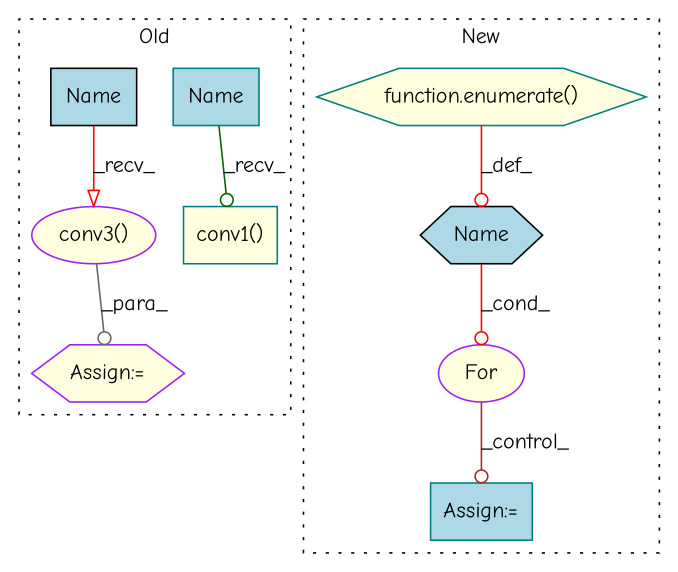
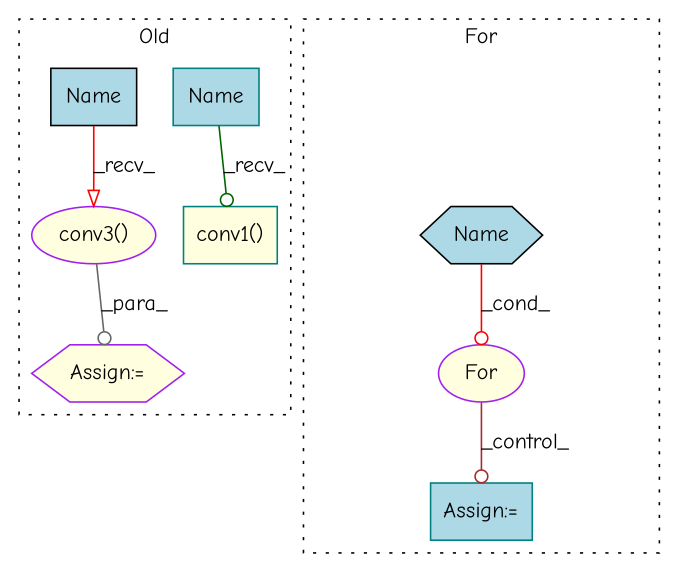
(481, 37) -> (481, 37)
(481, 97) -> none
